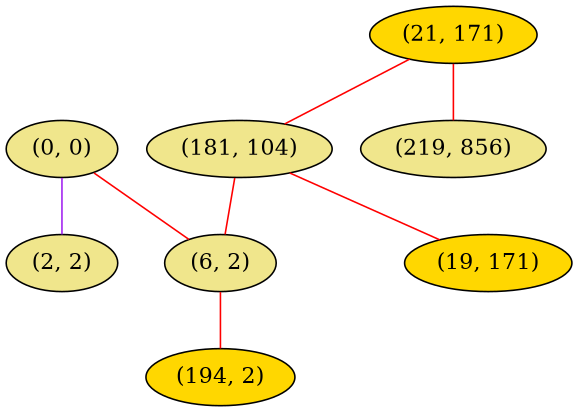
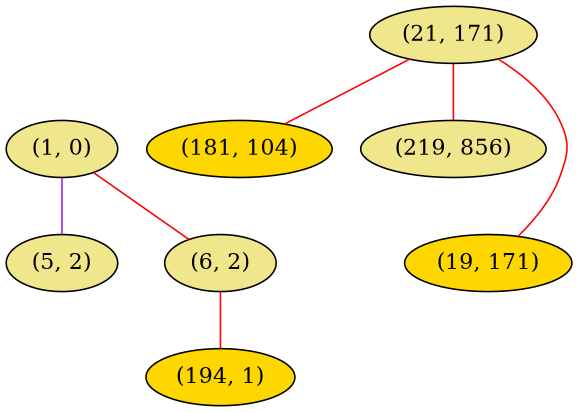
(453, 35) -> (453, 35)
(62, 149) -> (62, 149)
(239, 149) -> (239, 149)
(230, 206) -> none
(365, 206) -> (566, 141)
(62, 263) -> (62, 263)
(220, 377) -> (220, 377)
